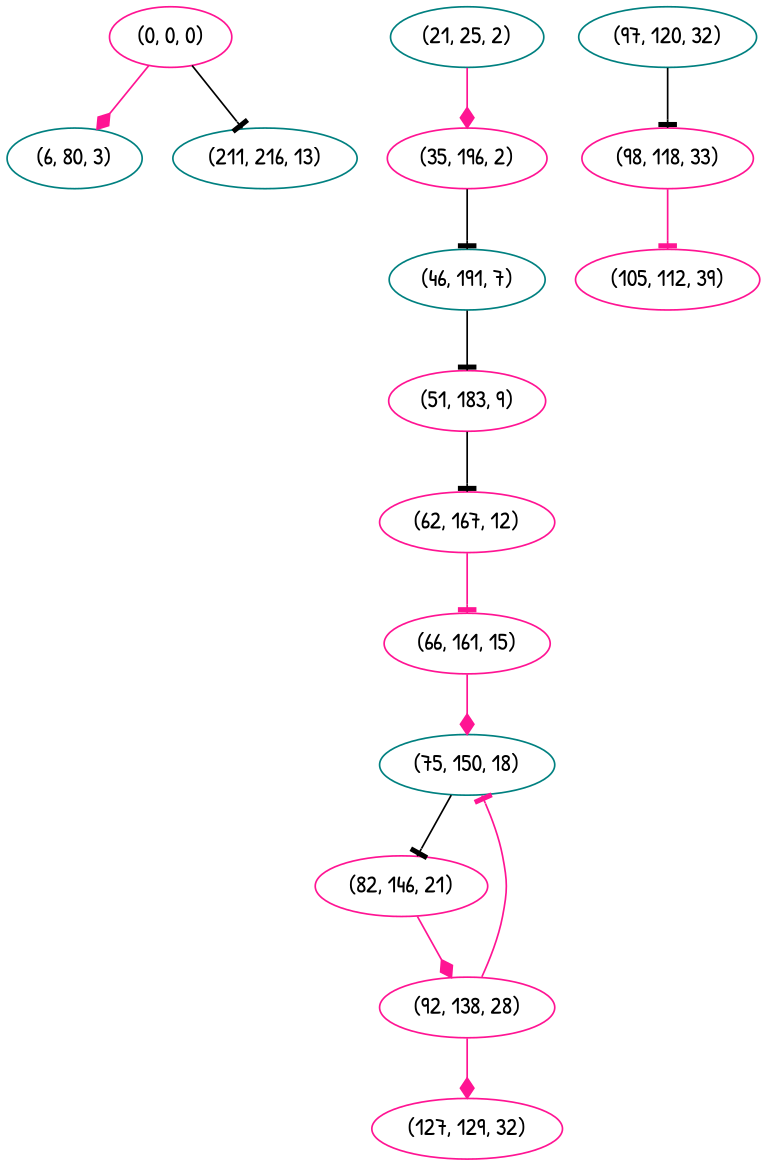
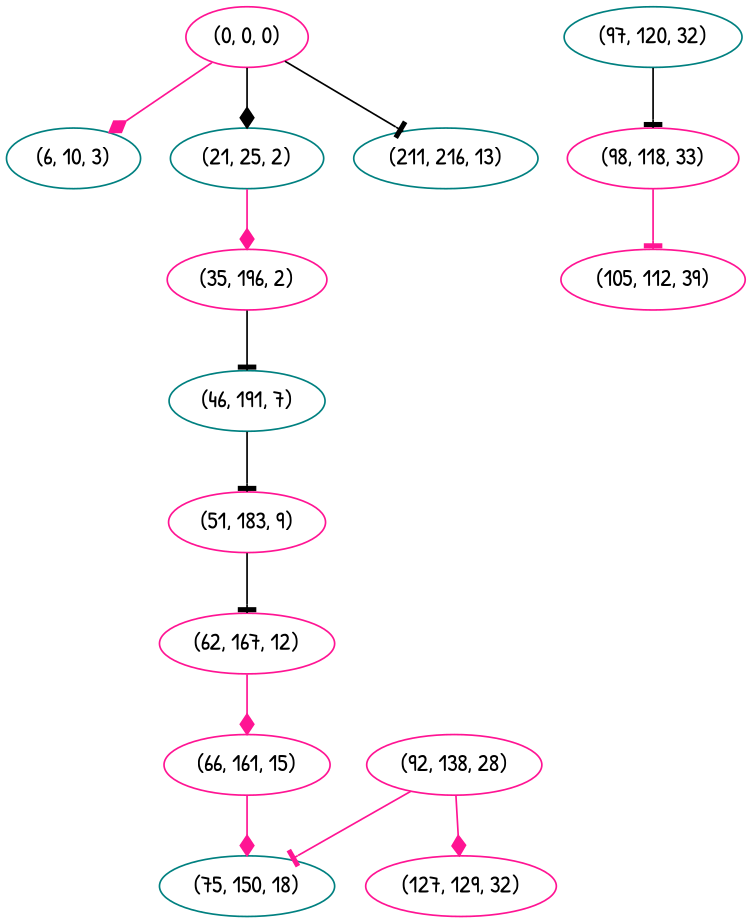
none -> (247, 88)
(75, 158) -> (74, 158)
(467, 579) -> (247, 694)
(401, 886) -> none
